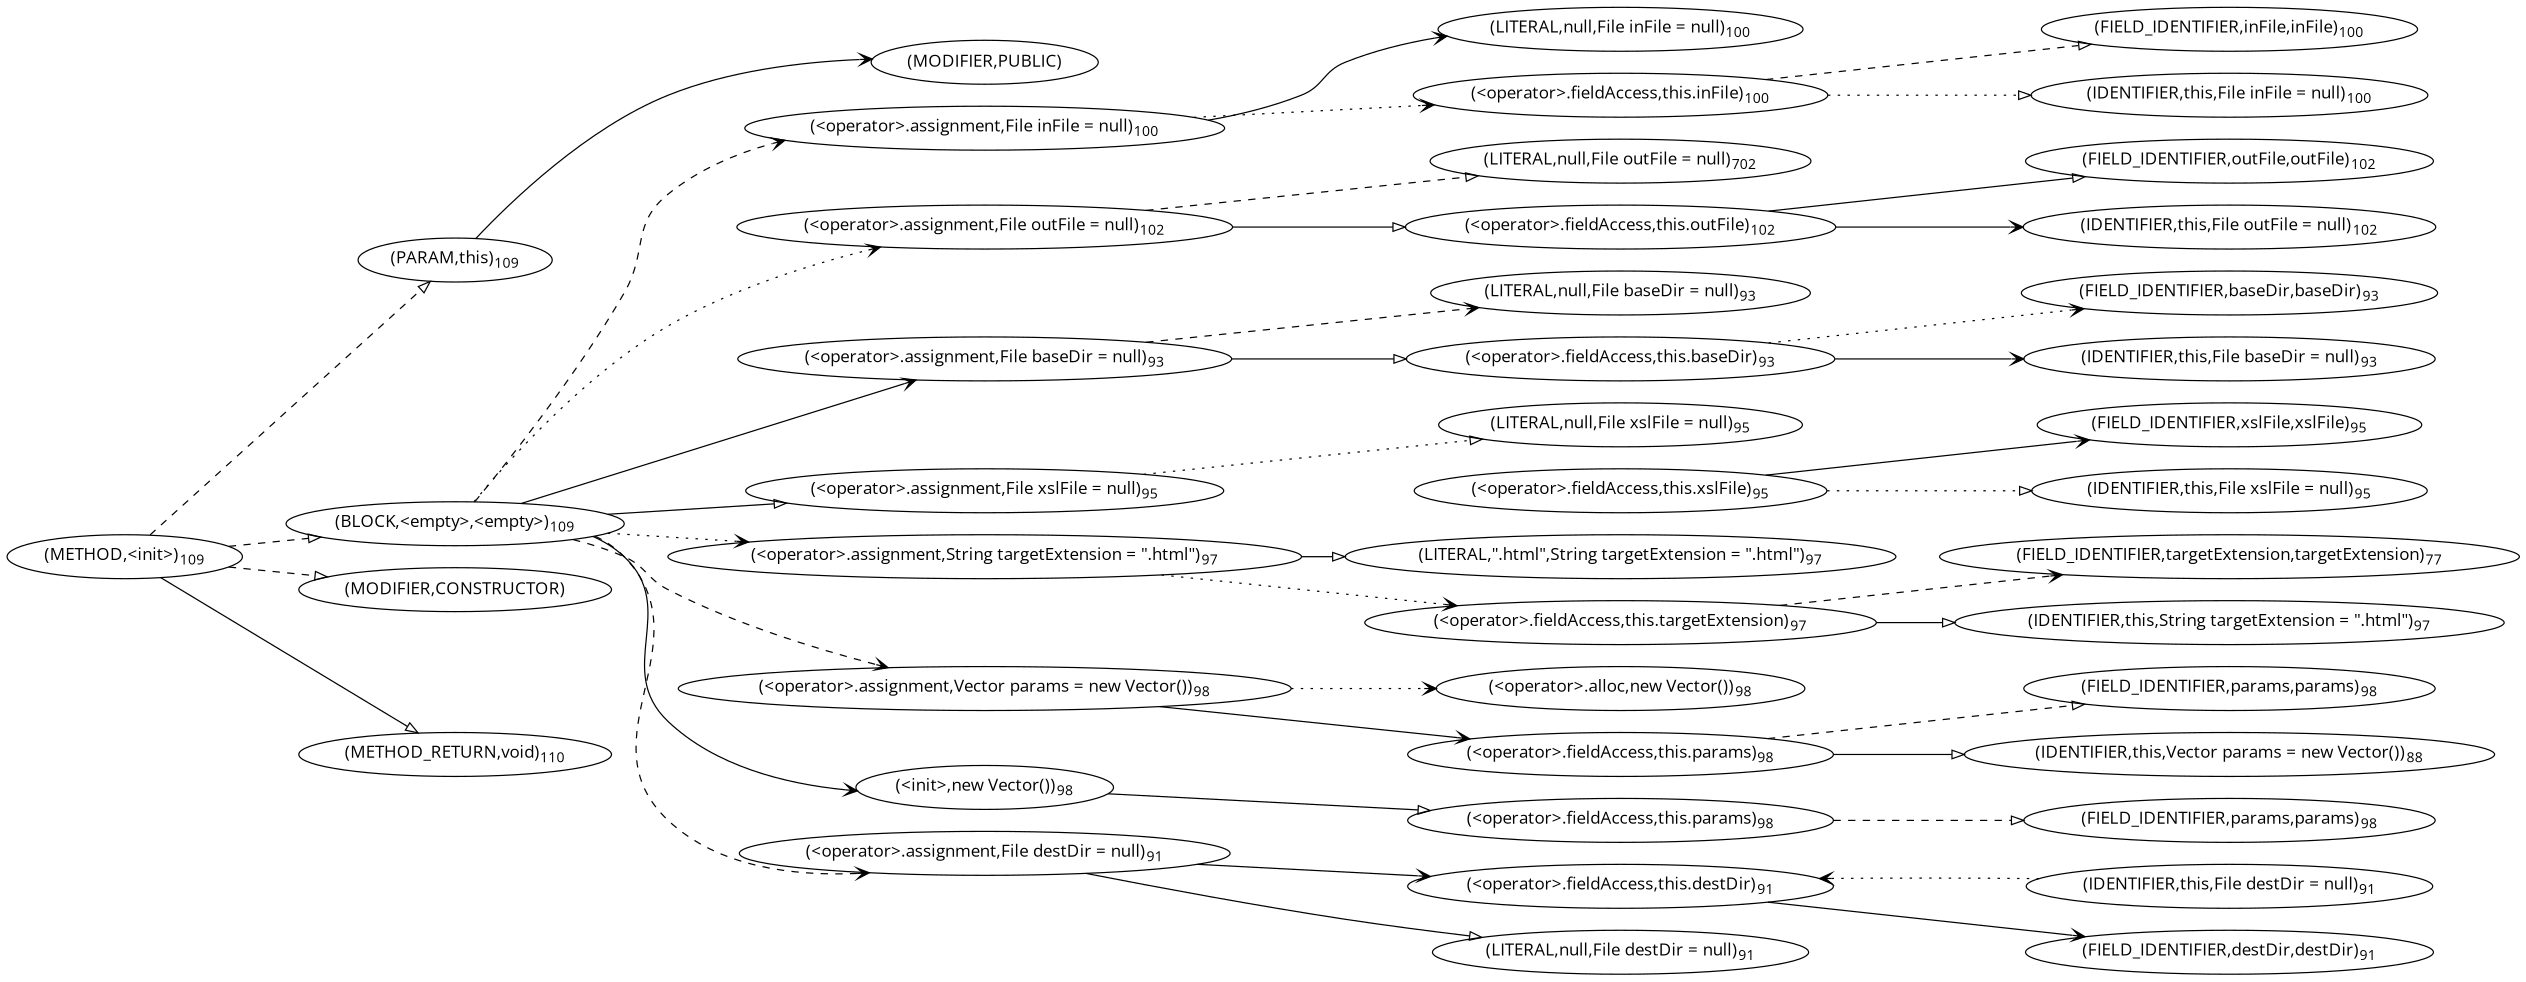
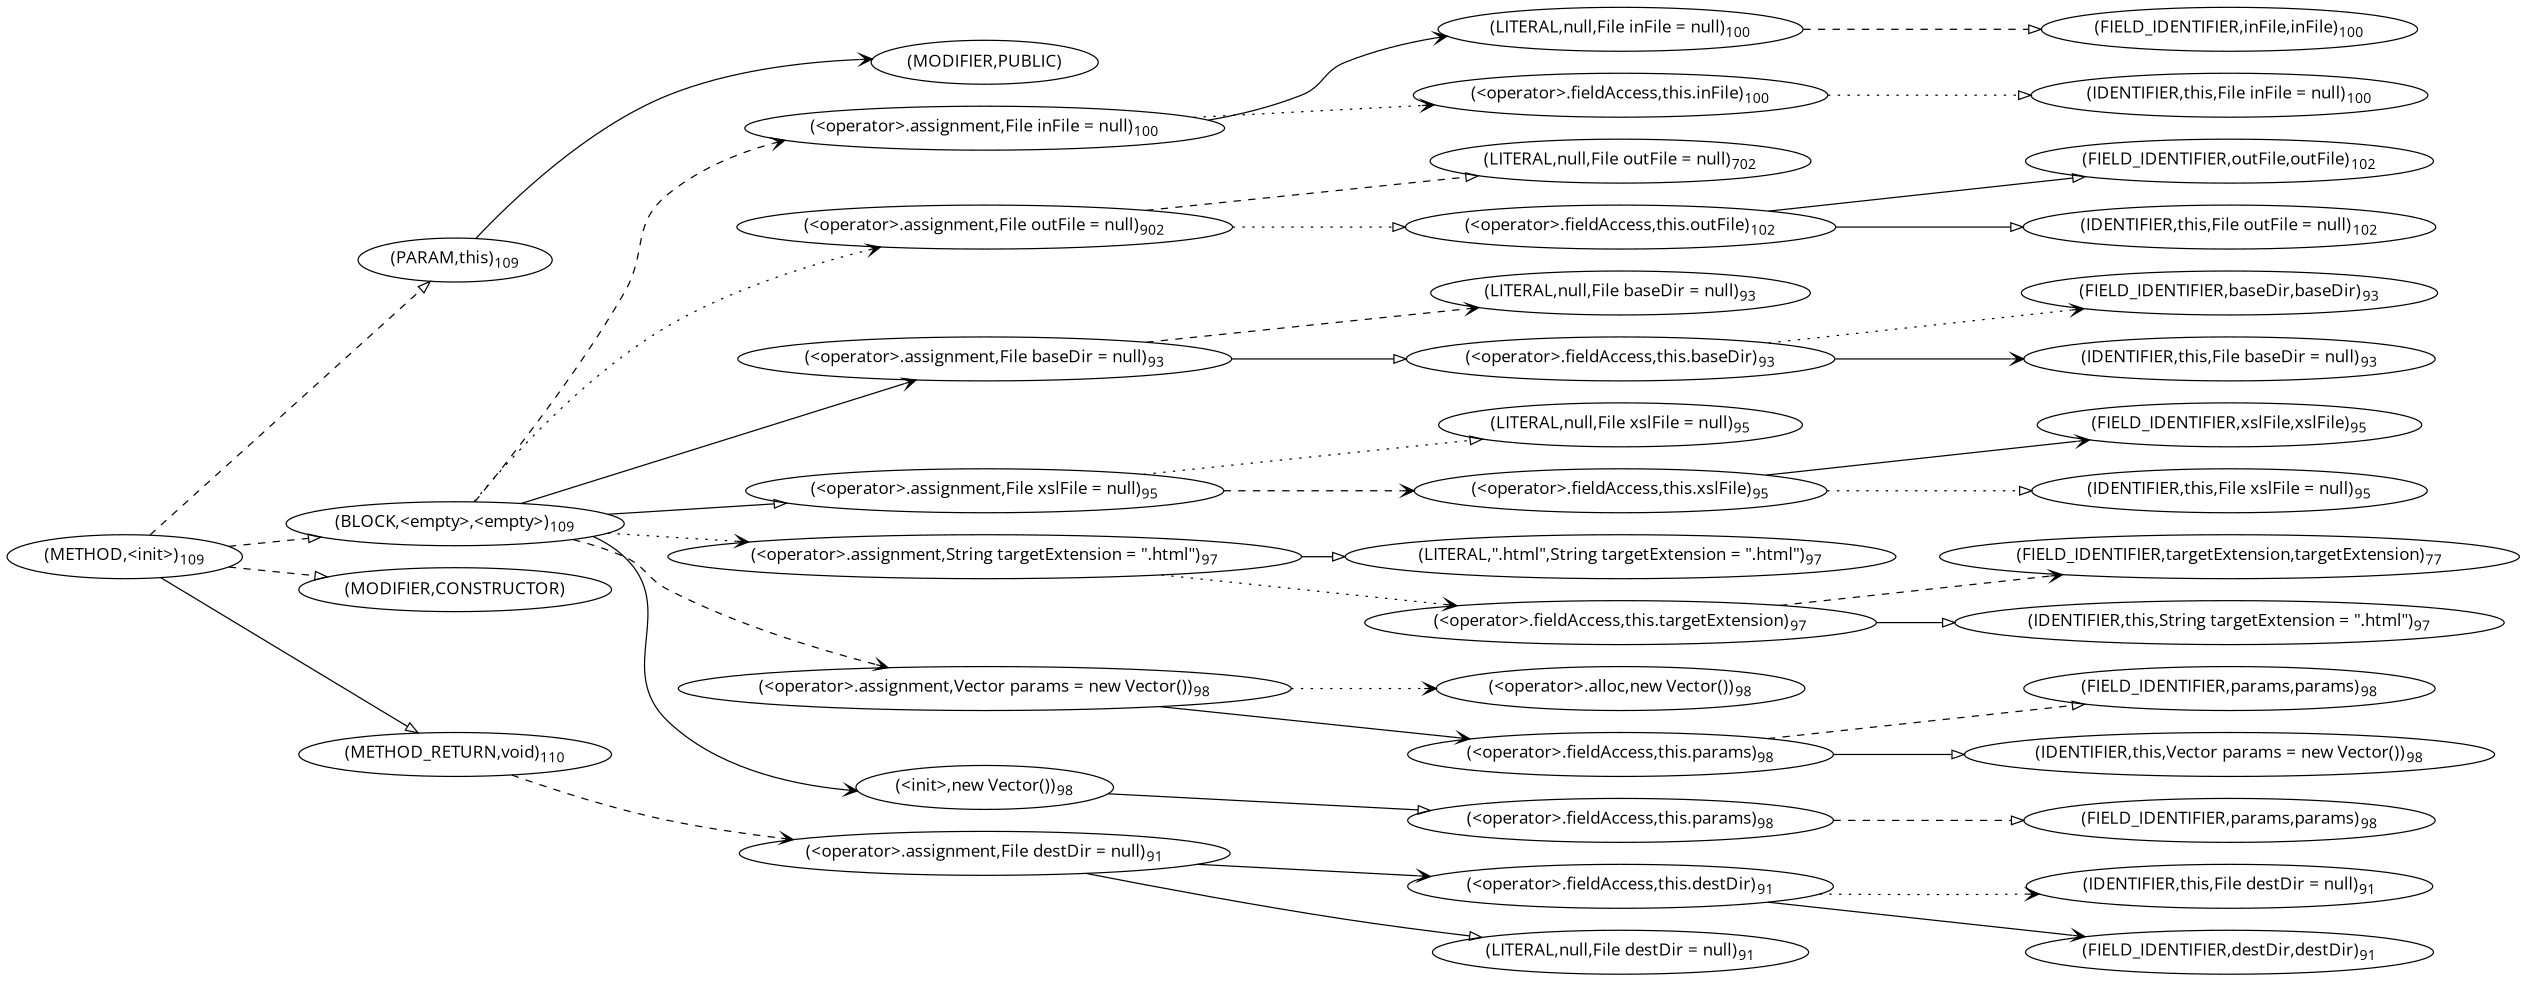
(1922, 63) -> (1916, 29)
(1153, 225) -> (1153, 225)
(1313, 227) -> (1313, 227)
(1923, 227) -> (1923, 227)
none -> (1313, 491)
(2415, 753) -> (2415, 753)
(640, 771) -> (644, 815)
(1936, 878) -> (1923, 895)
